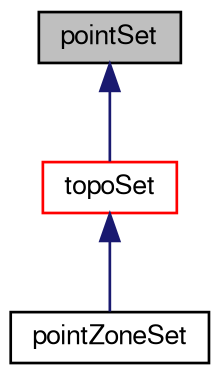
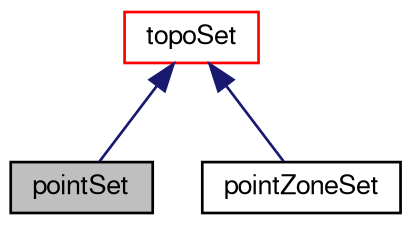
(110, 127) -> (128, 124)
